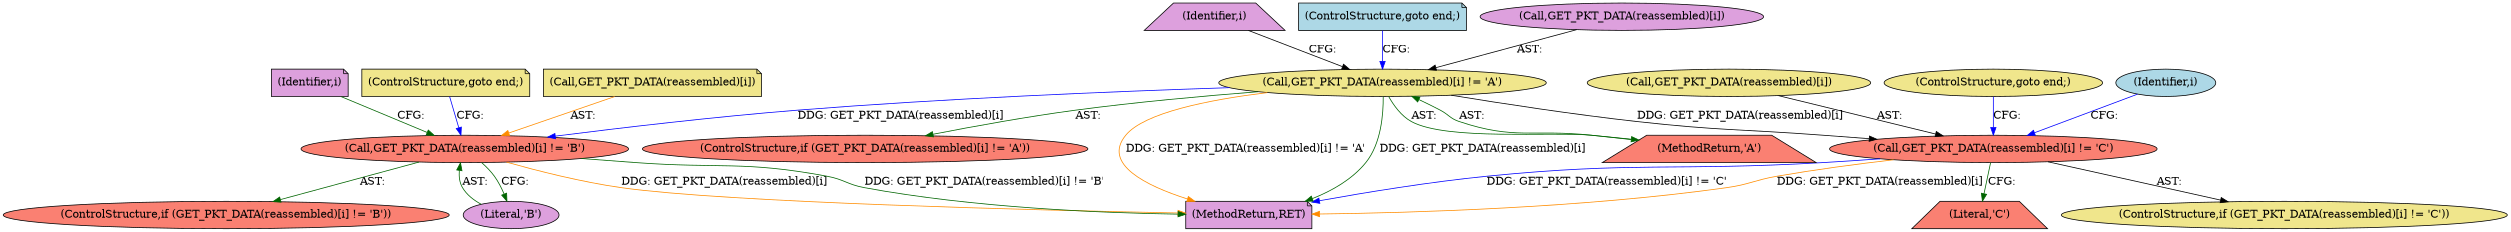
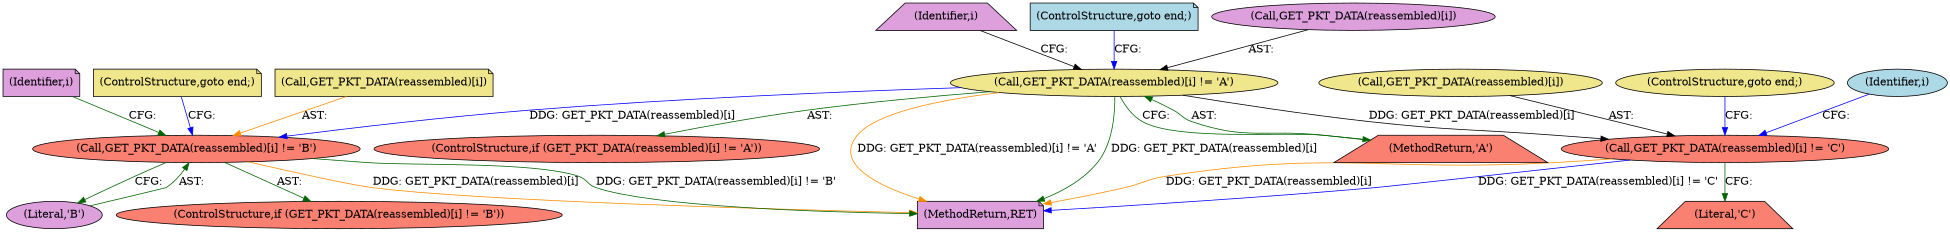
(1426, 116) -> (1158, 116)
(2284, 215) -> none
